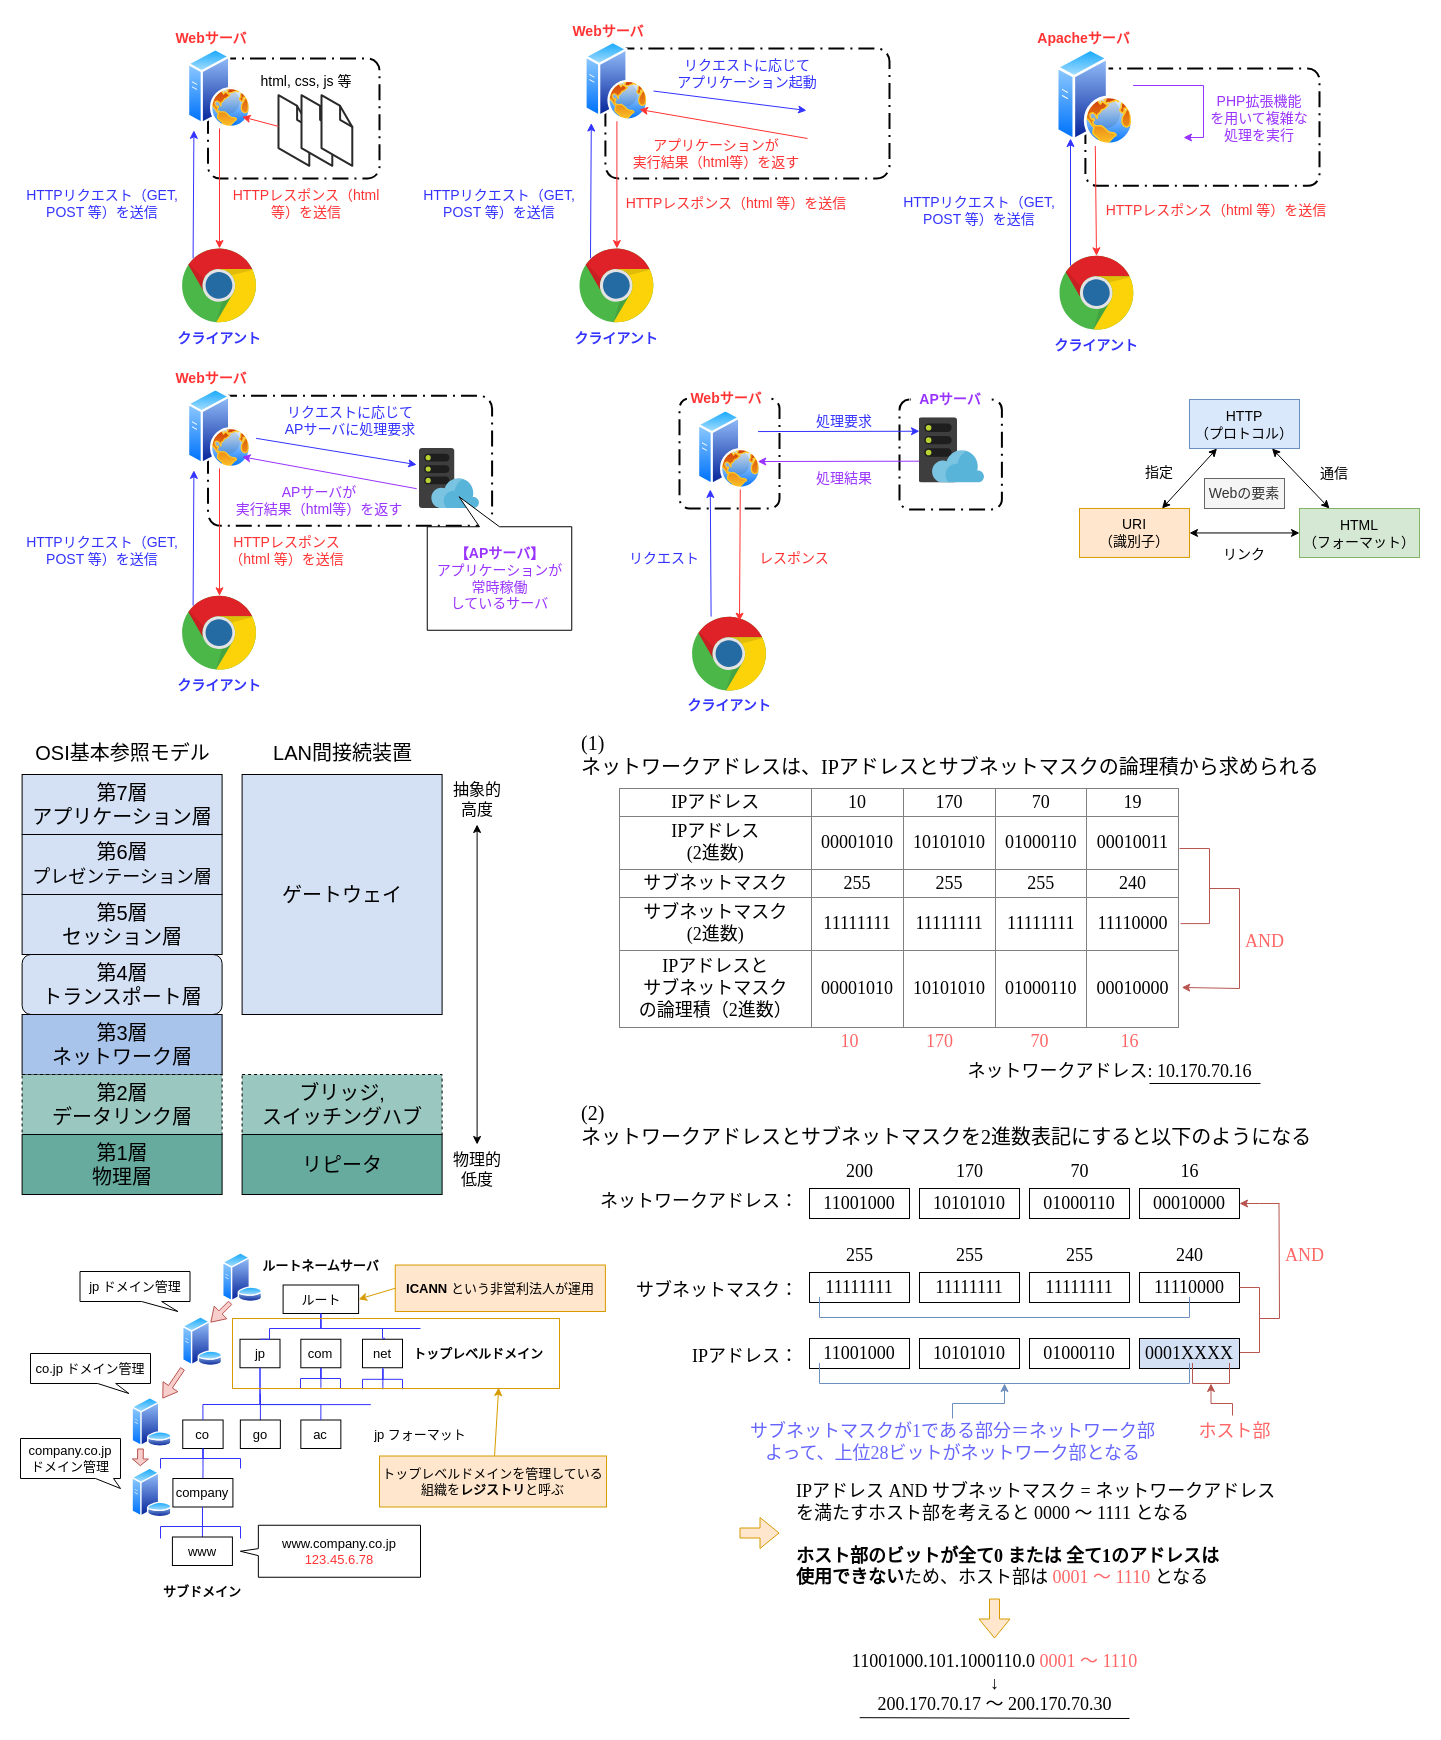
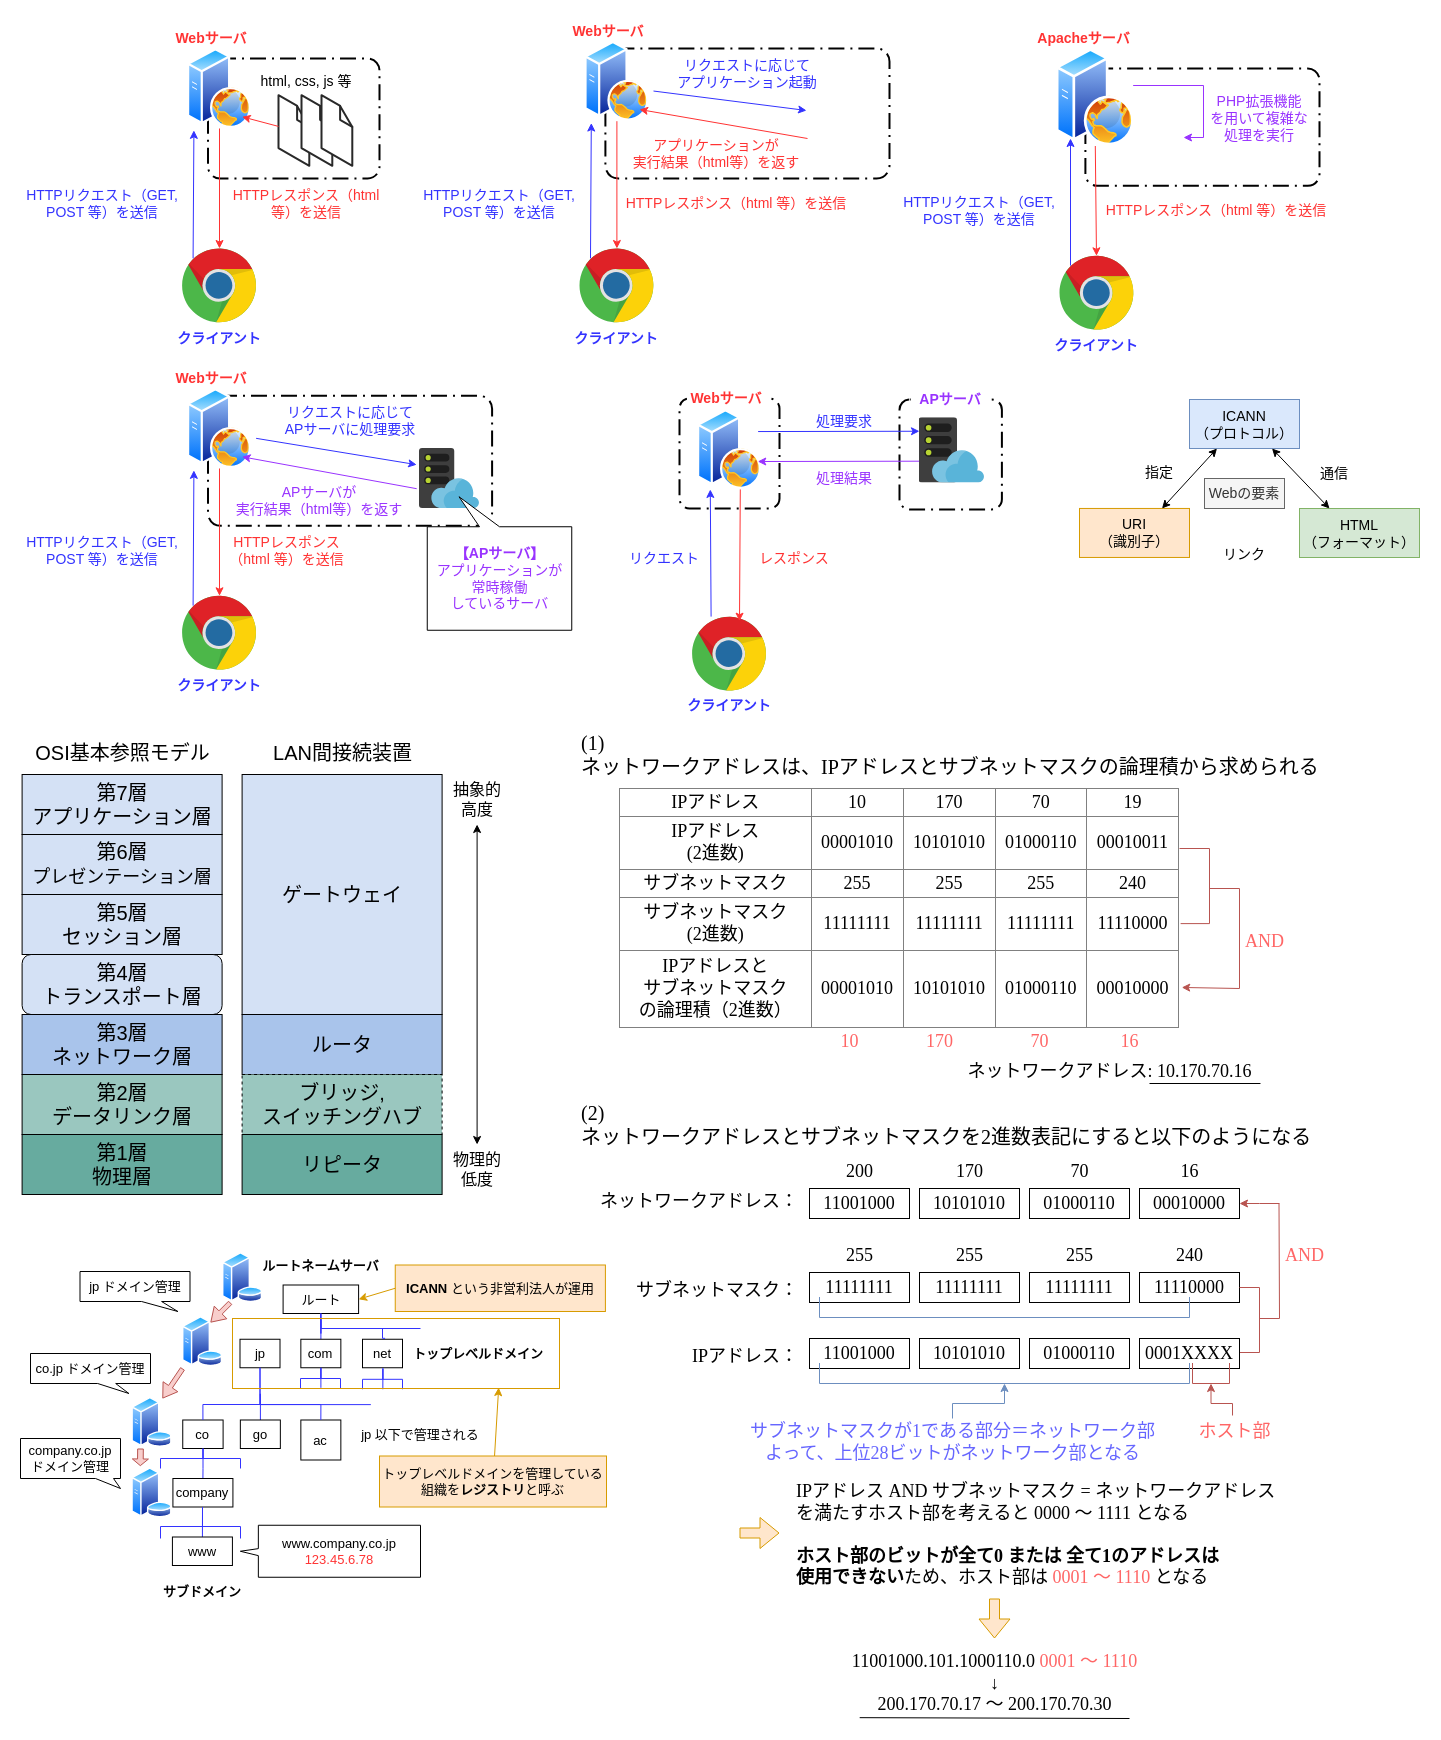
(1245, 425) -> (1245, 425)
(1244, 533) -> none
none -> (342, 1045)
(122, 1105) -> (122, 1105)
(284, 1329) -> none
none -> (321, 1335)
(1190, 1354) -> (1190, 1354)
(321, 1434) -> (321, 1440)
(421, 1435) -> (421, 1435)
